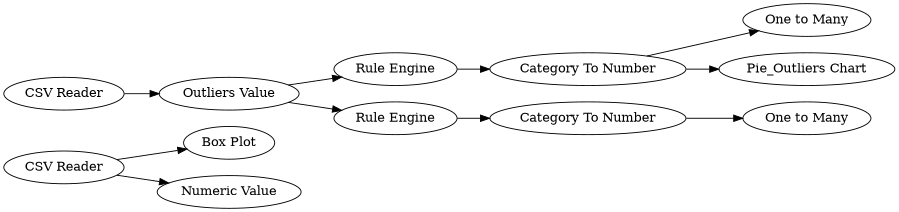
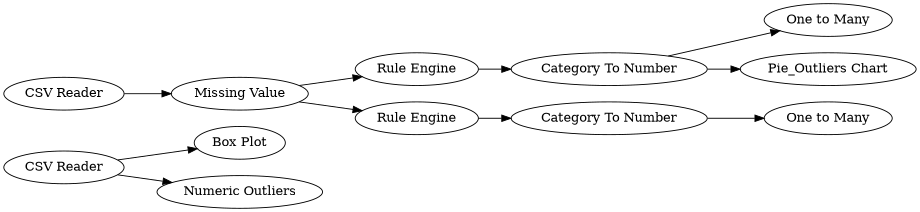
(229, 94) -> (240, 94)
(229, 192) -> (240, 192)
